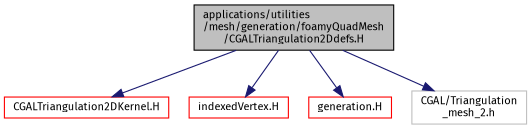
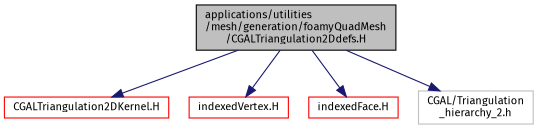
(350, 108) -> (353, 108)
(469, 108) -> (476, 108)
